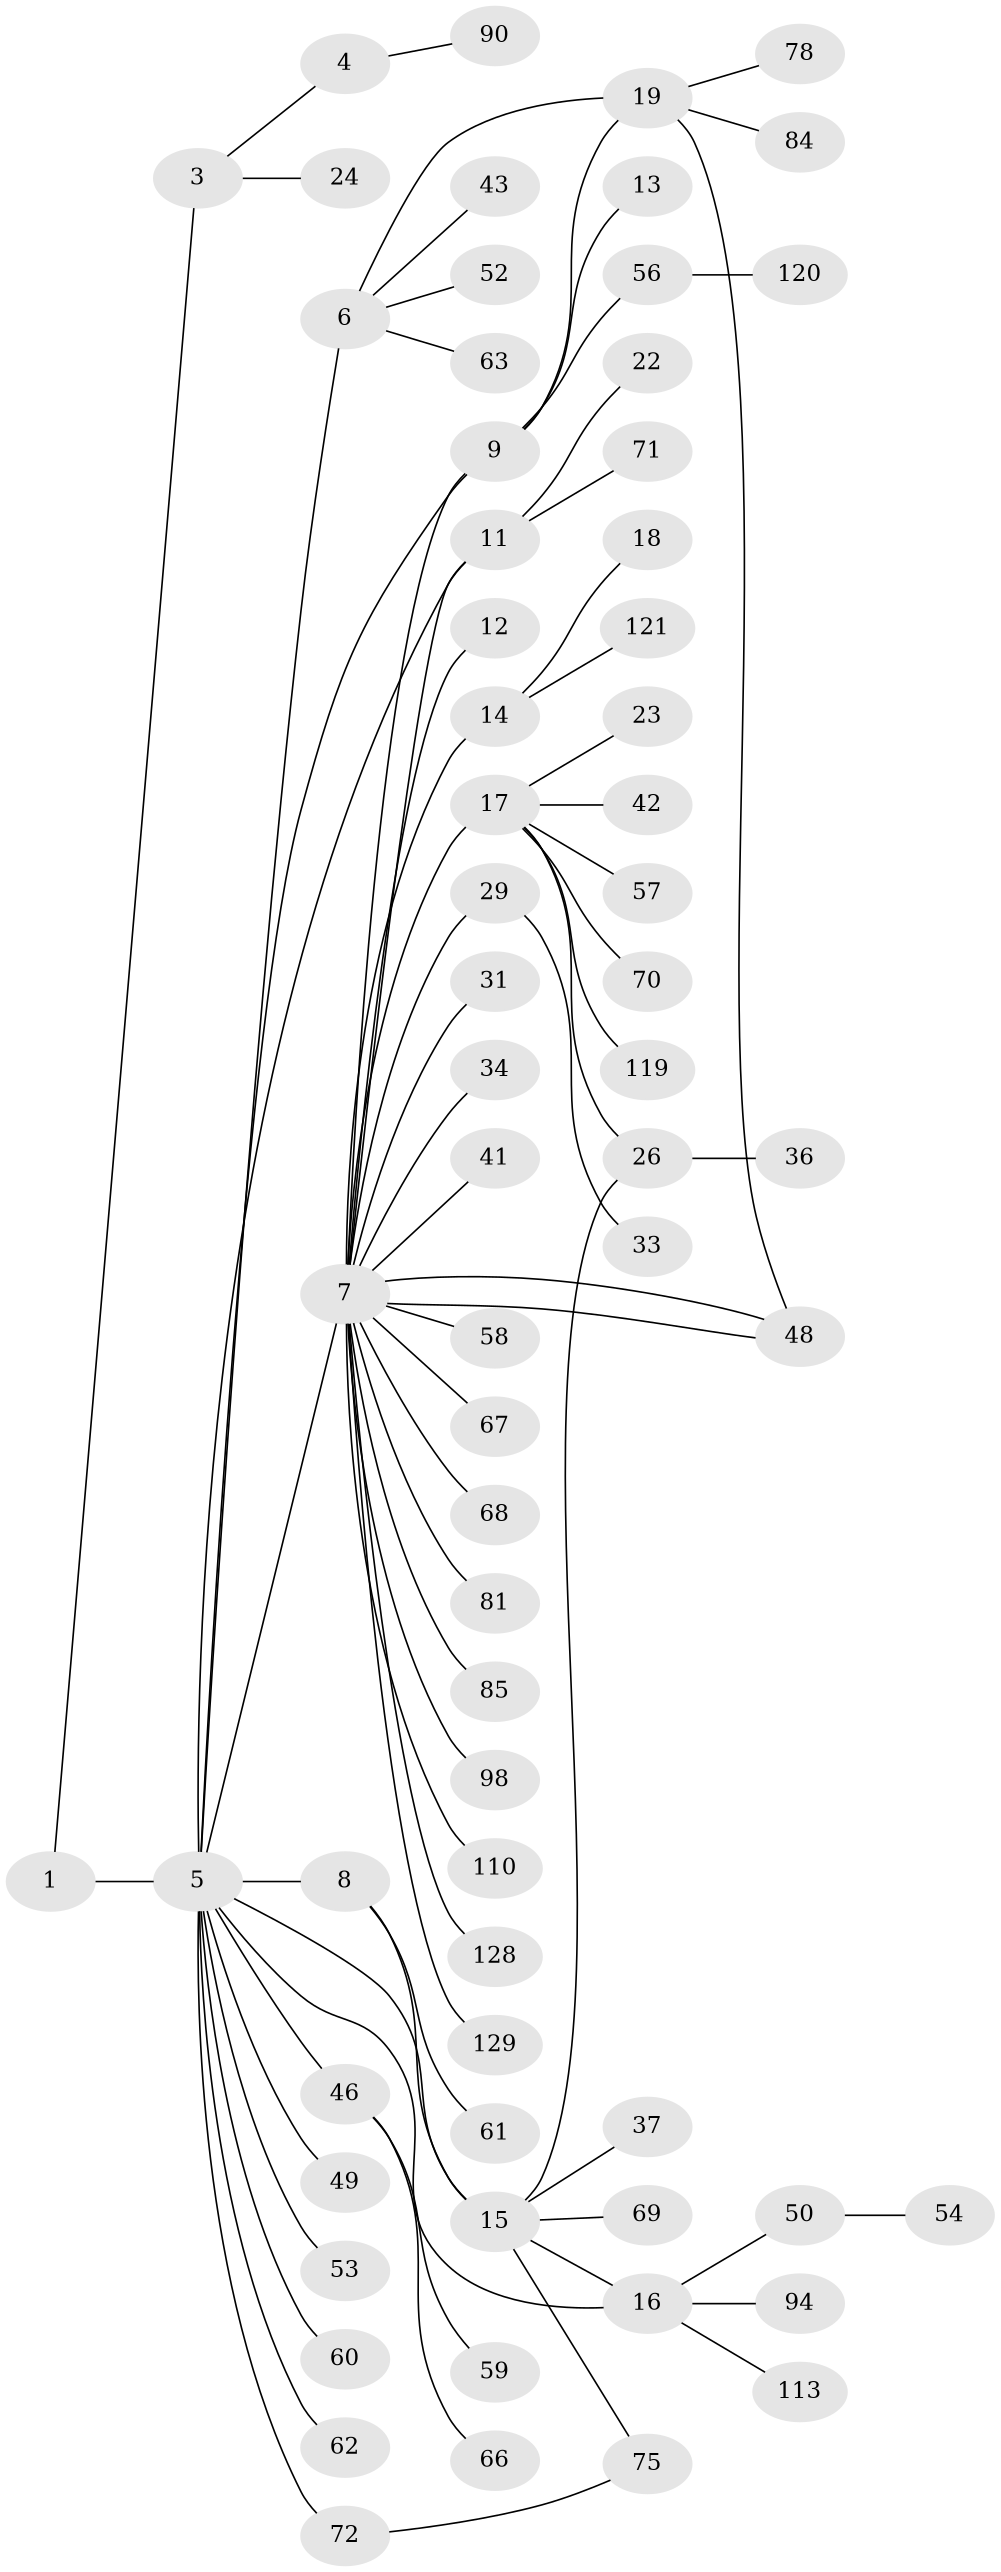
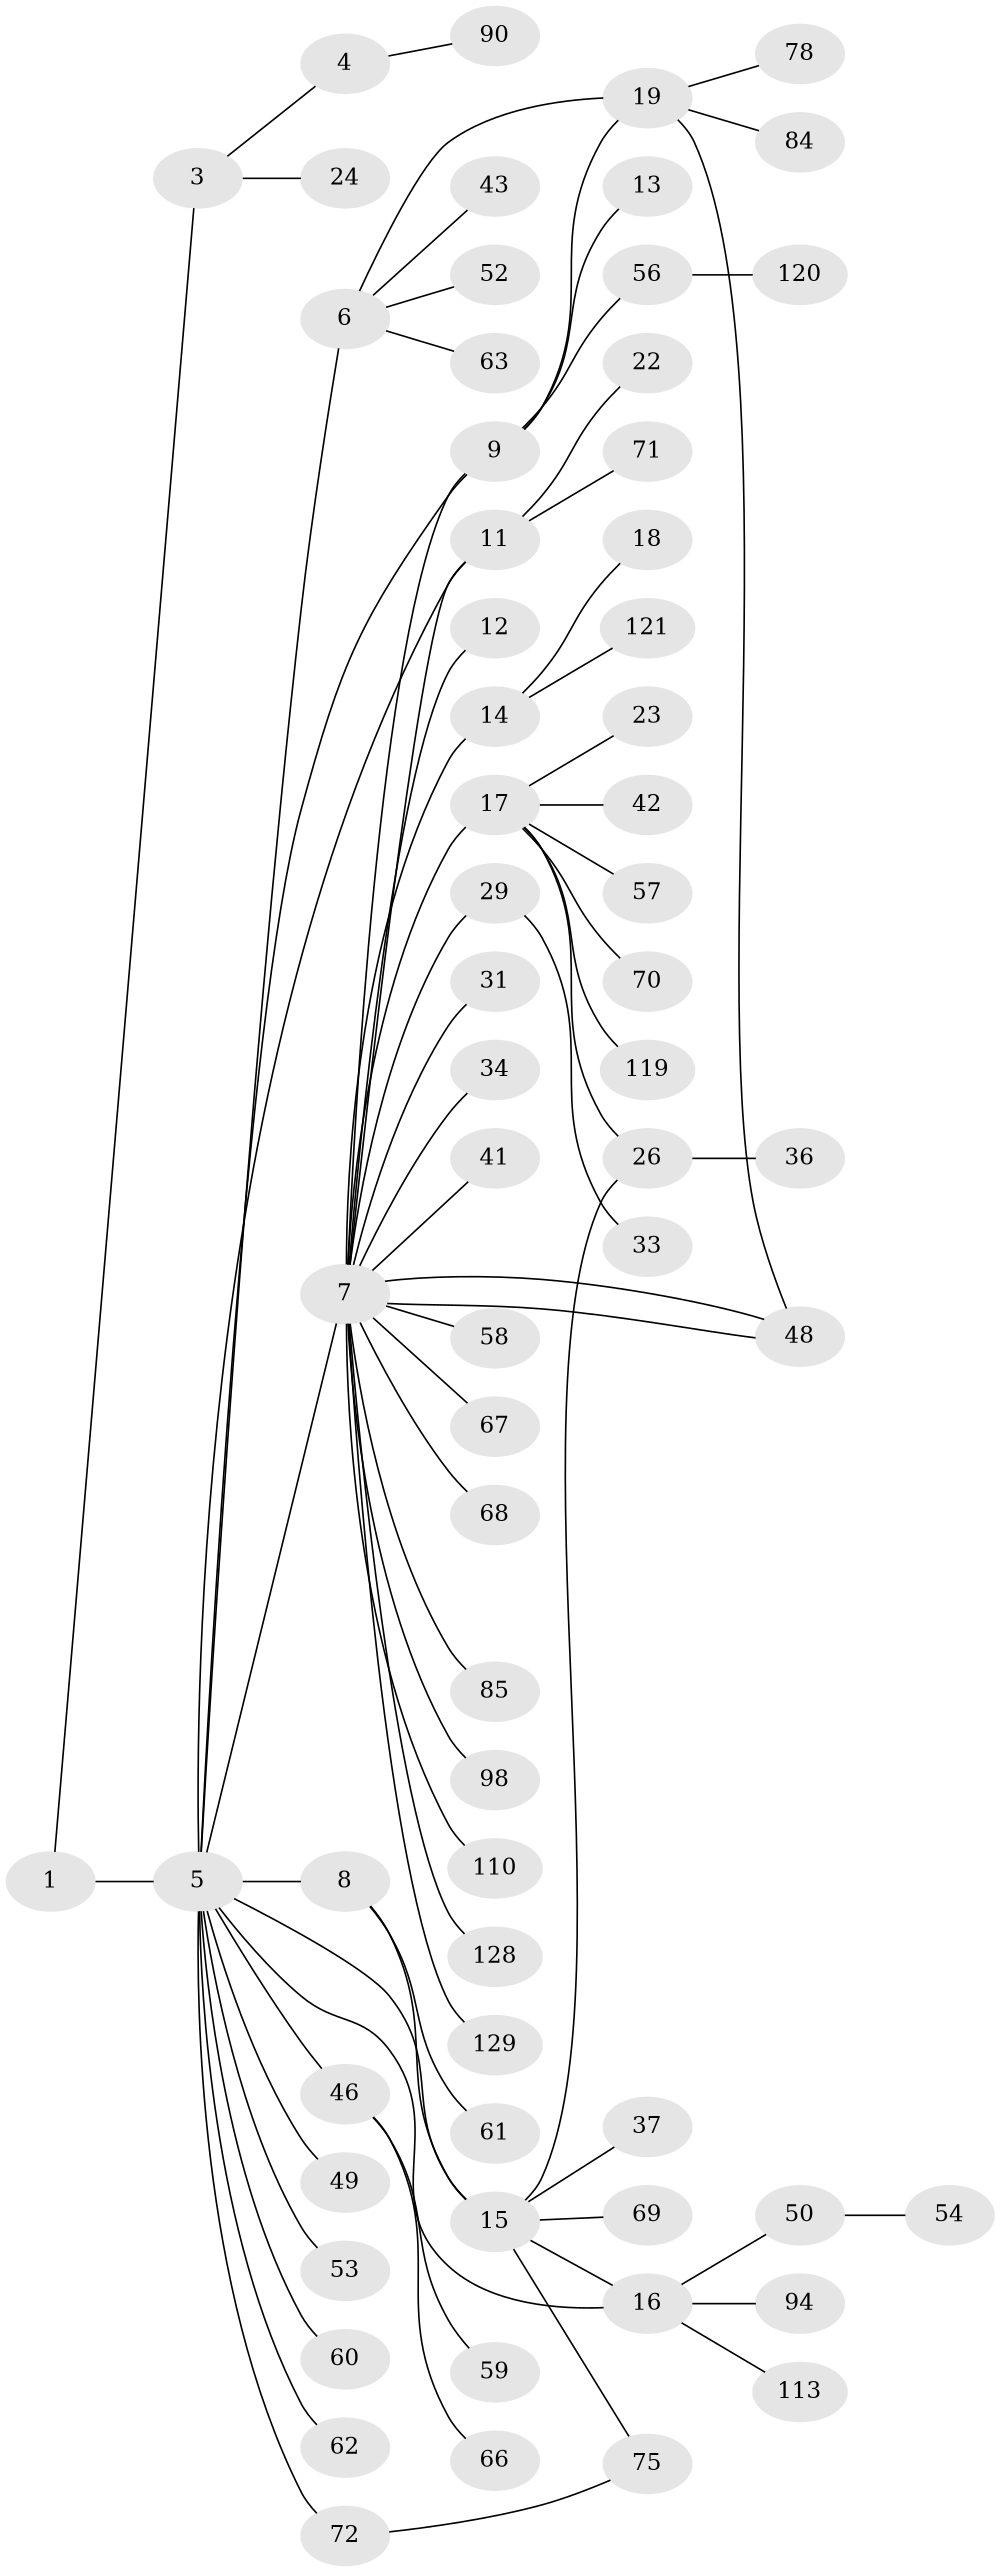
(495, 1603) -> none
